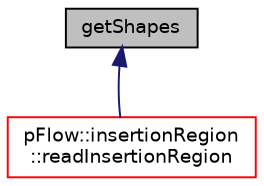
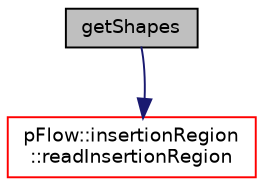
(119, 92) -> (144, 72)
